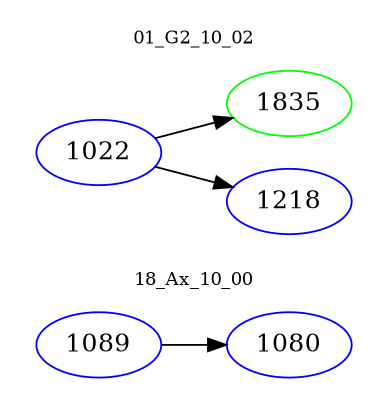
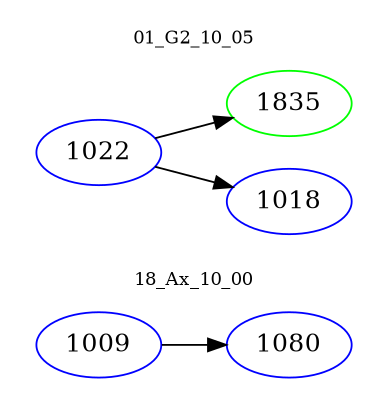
(194, 39) -> (194, 39)
(289, 201) -> (289, 201)
(99, 345) -> (99, 345)
